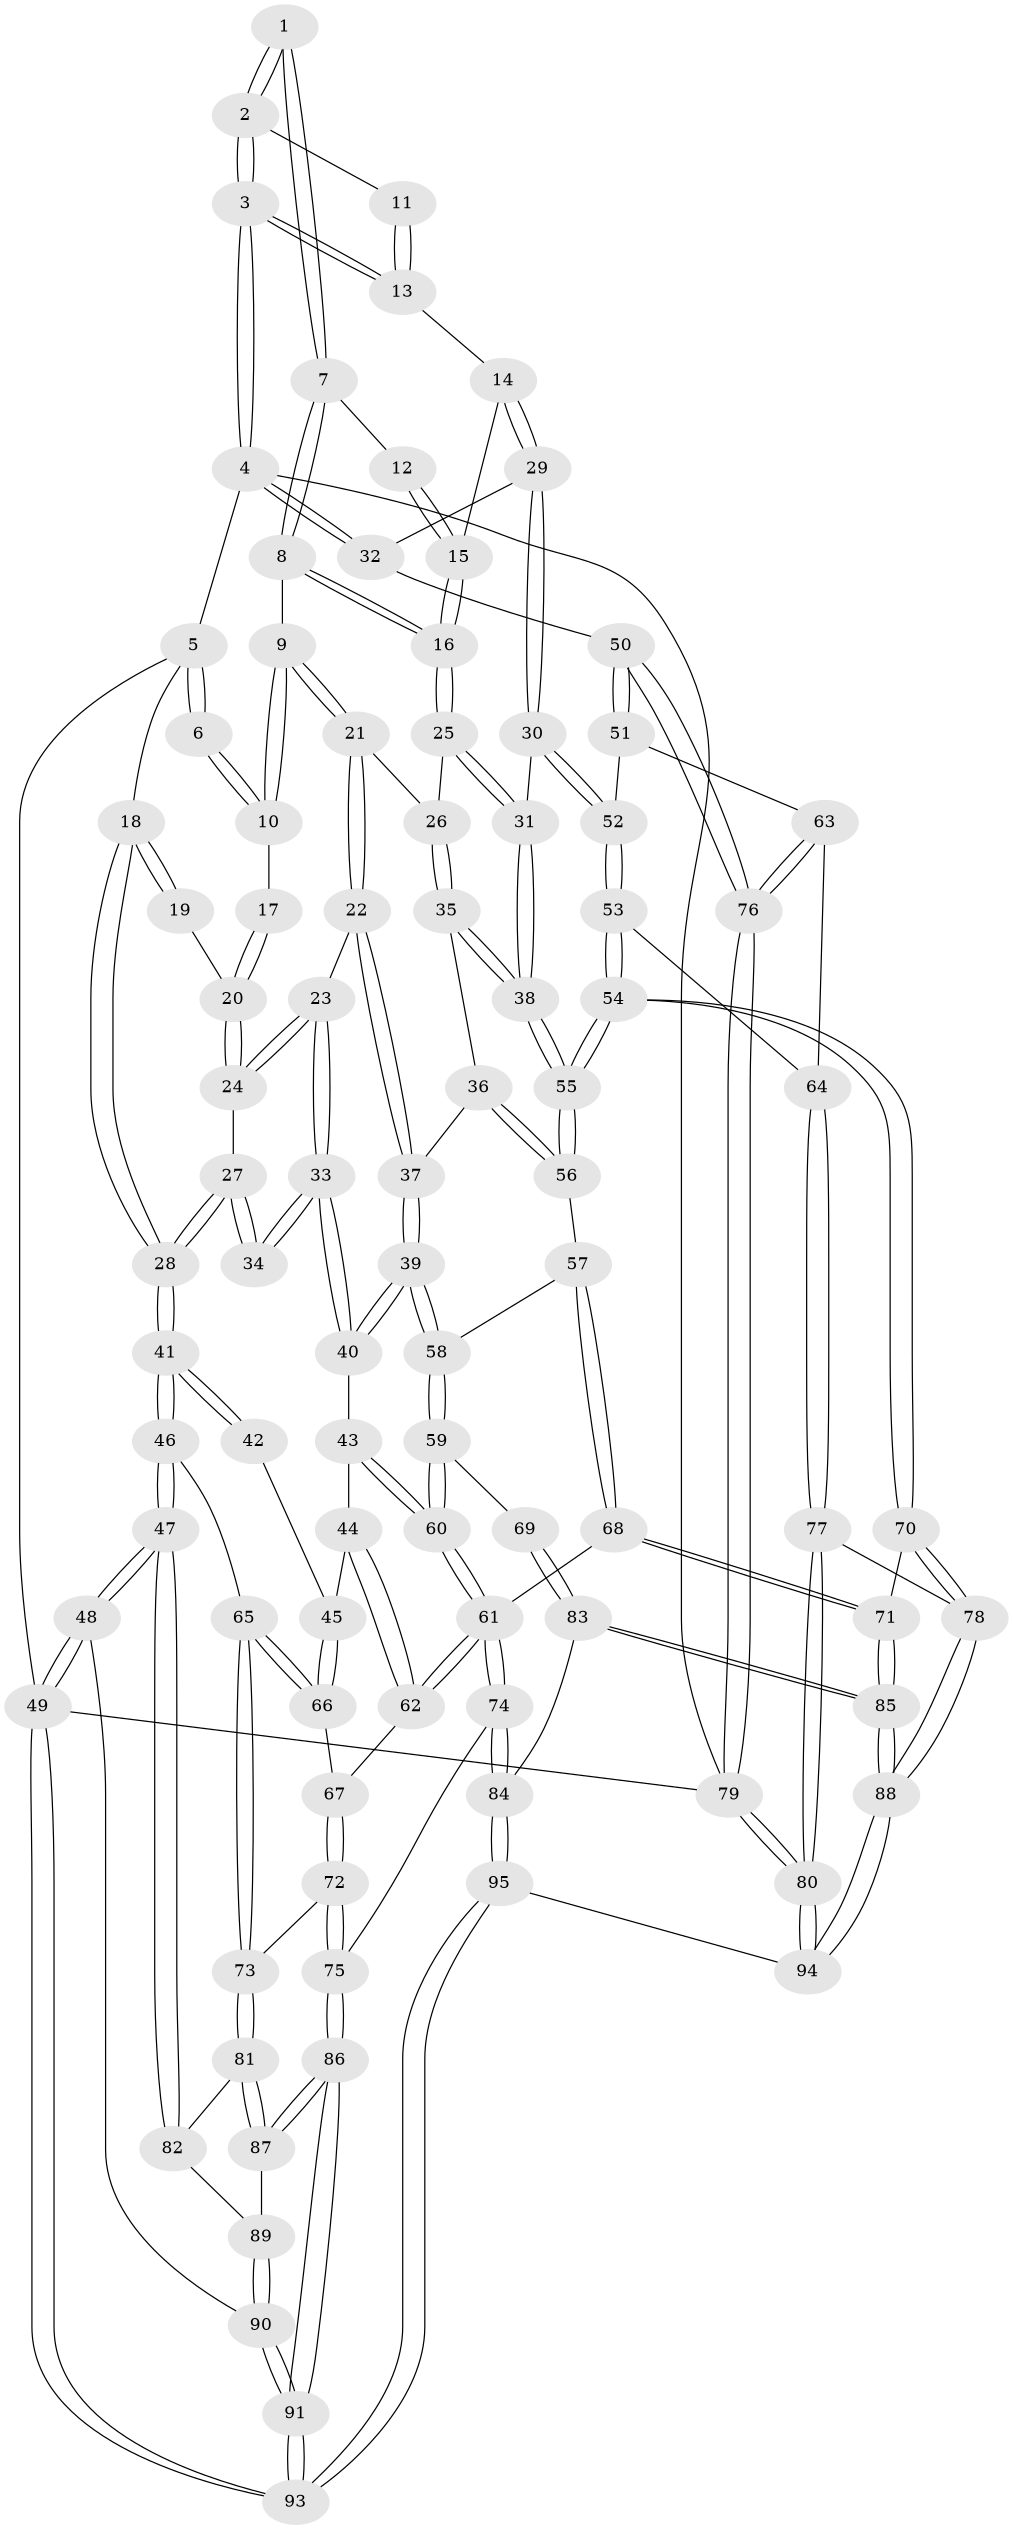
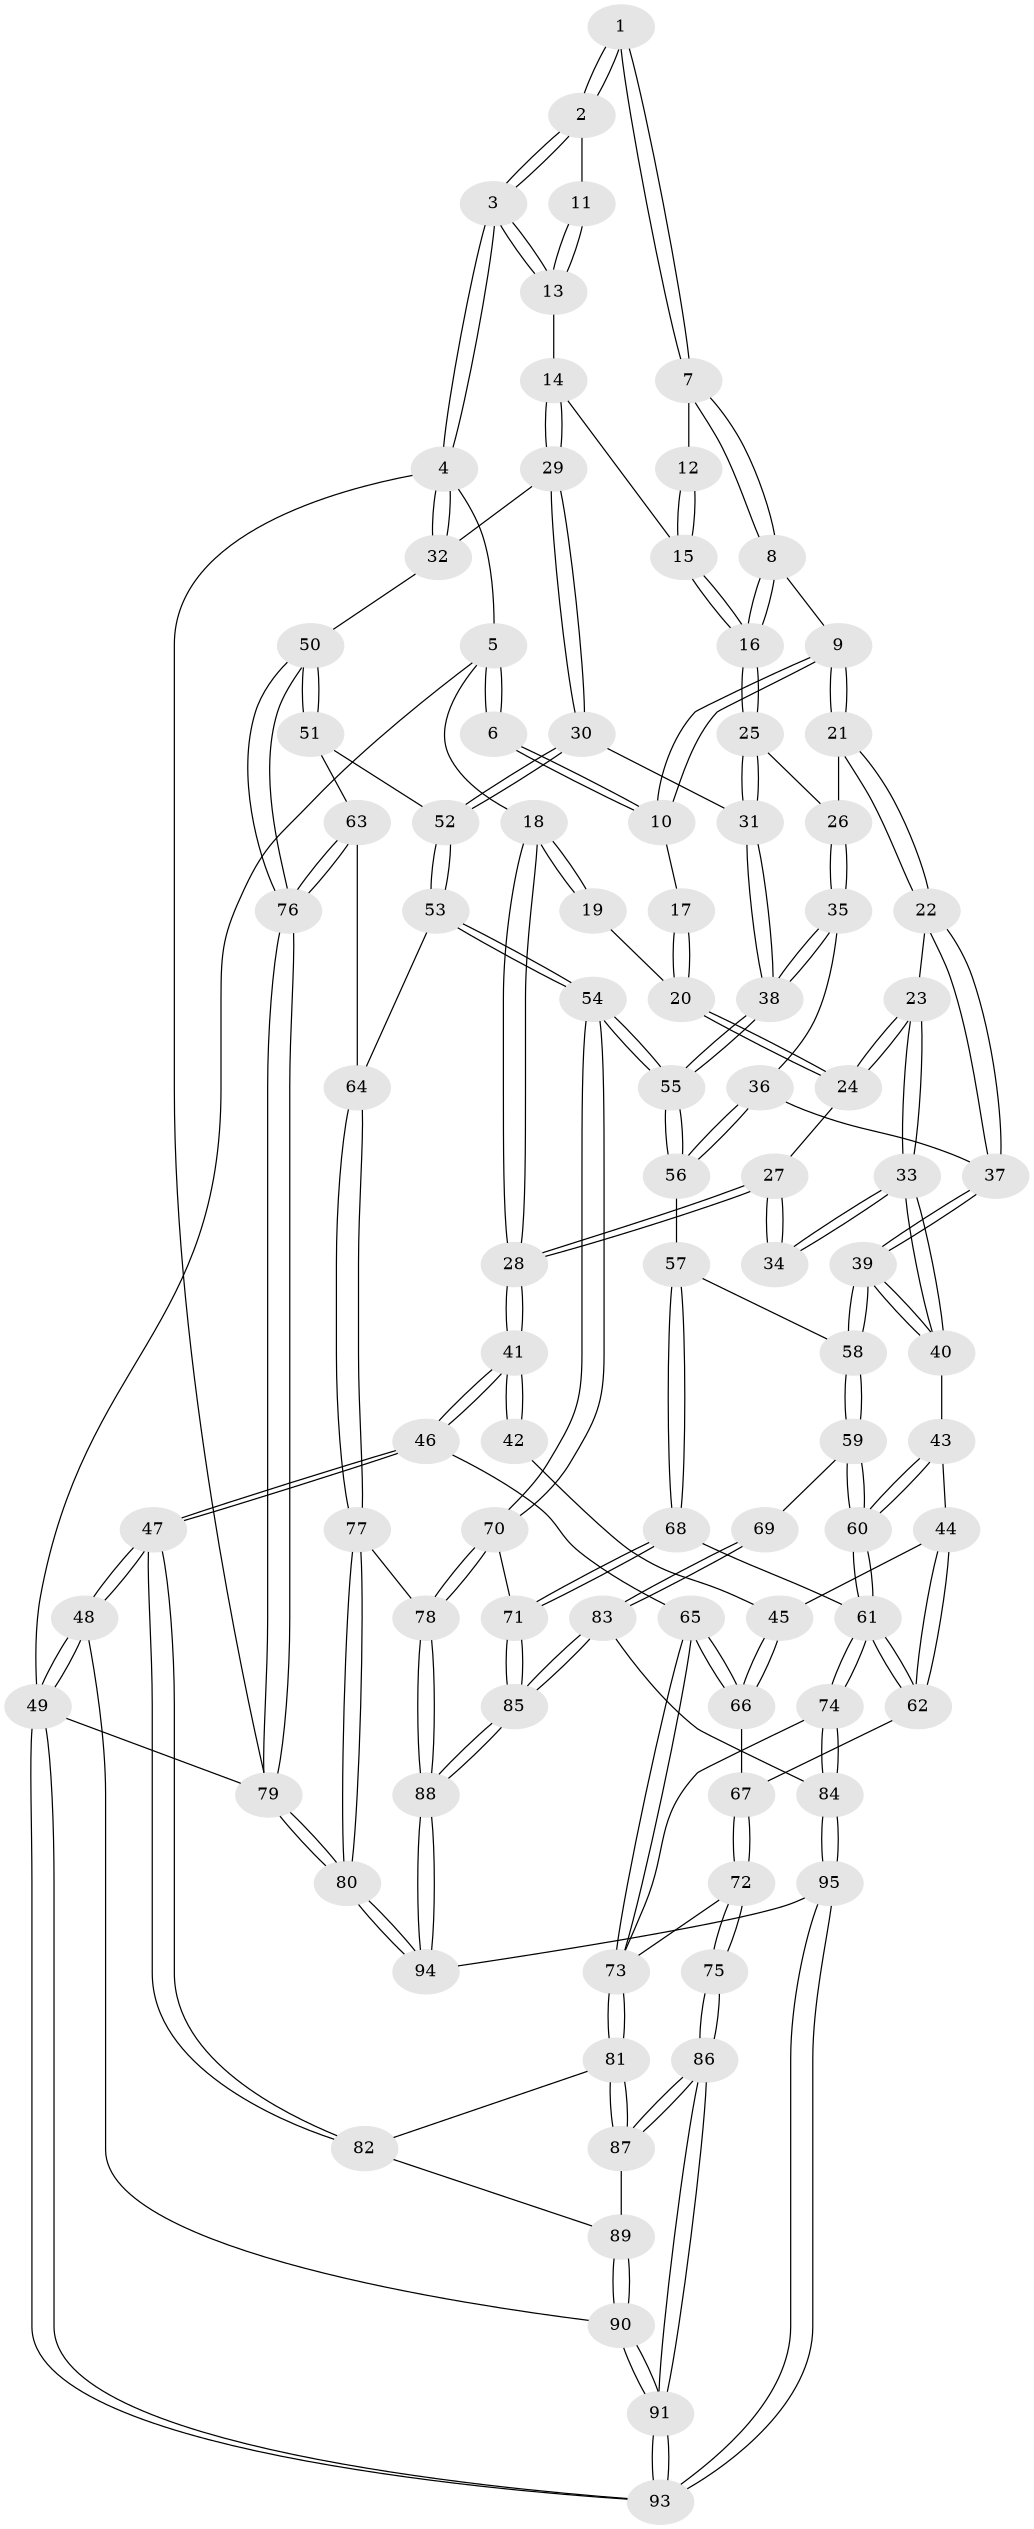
(417, 1839) -> (676, 1803)
